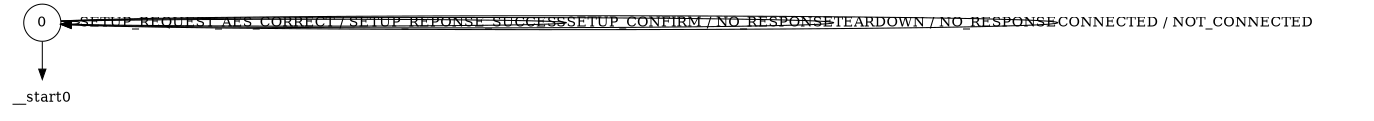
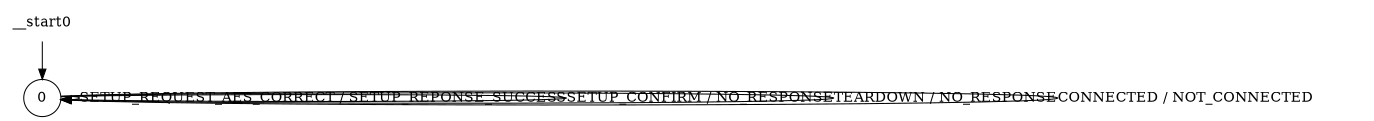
(42, 55) -> (42, 55)
